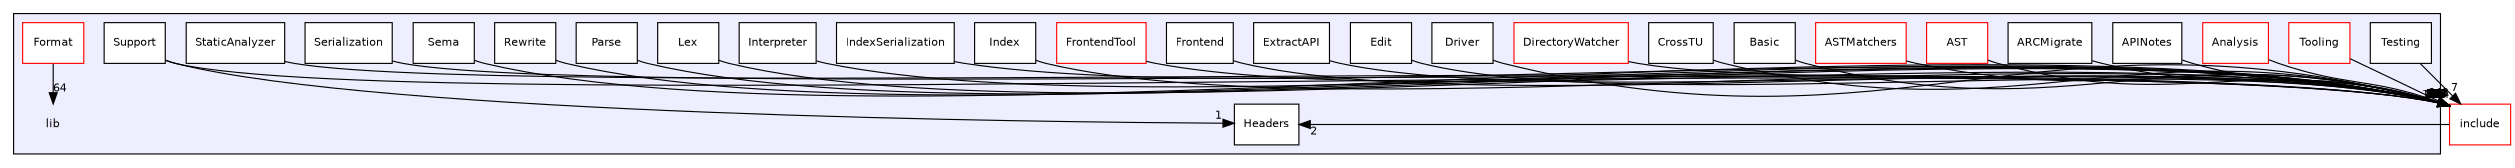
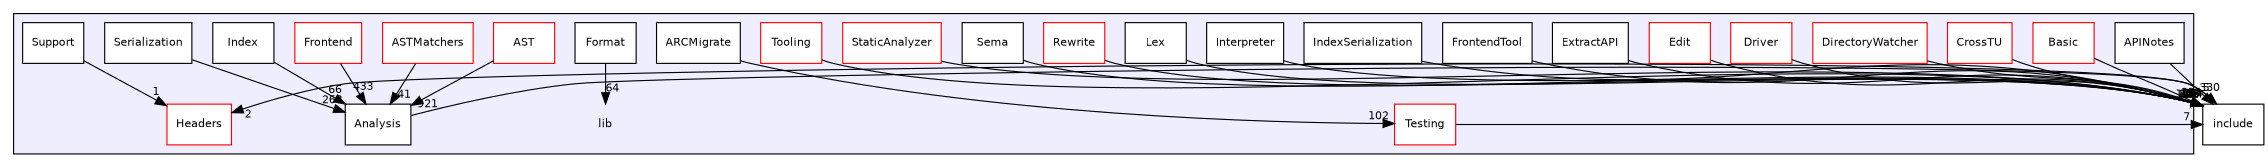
(53, 43) -> (606, 43)
(235, 43) -> (892, 43)
(525, 43) -> (1074, 43)
(607, 43) -> none
(1101, 43) -> (1487, 43)
(1200, 43) -> (328, 43)
(1381, 43) -> (1680, 43)
(1462, 43) -> (1761, 43)
(1681, 43) -> (1980, 43)
(1765, 43) -> (2064, 43)
(2236, 43) -> (378, 125)
(2401, 43) -> (1425, 125)
(1416, 77) -> (263, 84)
(2173, 77) -> (410, 73)
(1836, 80) -> (349, 77)
(2266, 80) -> (1060, 108)
(1302, 81) -> none
(1737, 81) -> (305, 80)
(2213, 82) -> (448, 85)
(1267, 125) -> (199, 125)
(2480, 125) -> (2233, 125)
